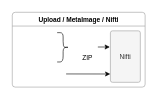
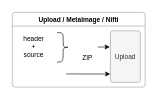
none -> (34, 47)
(126, 57) -> (126, 57)
